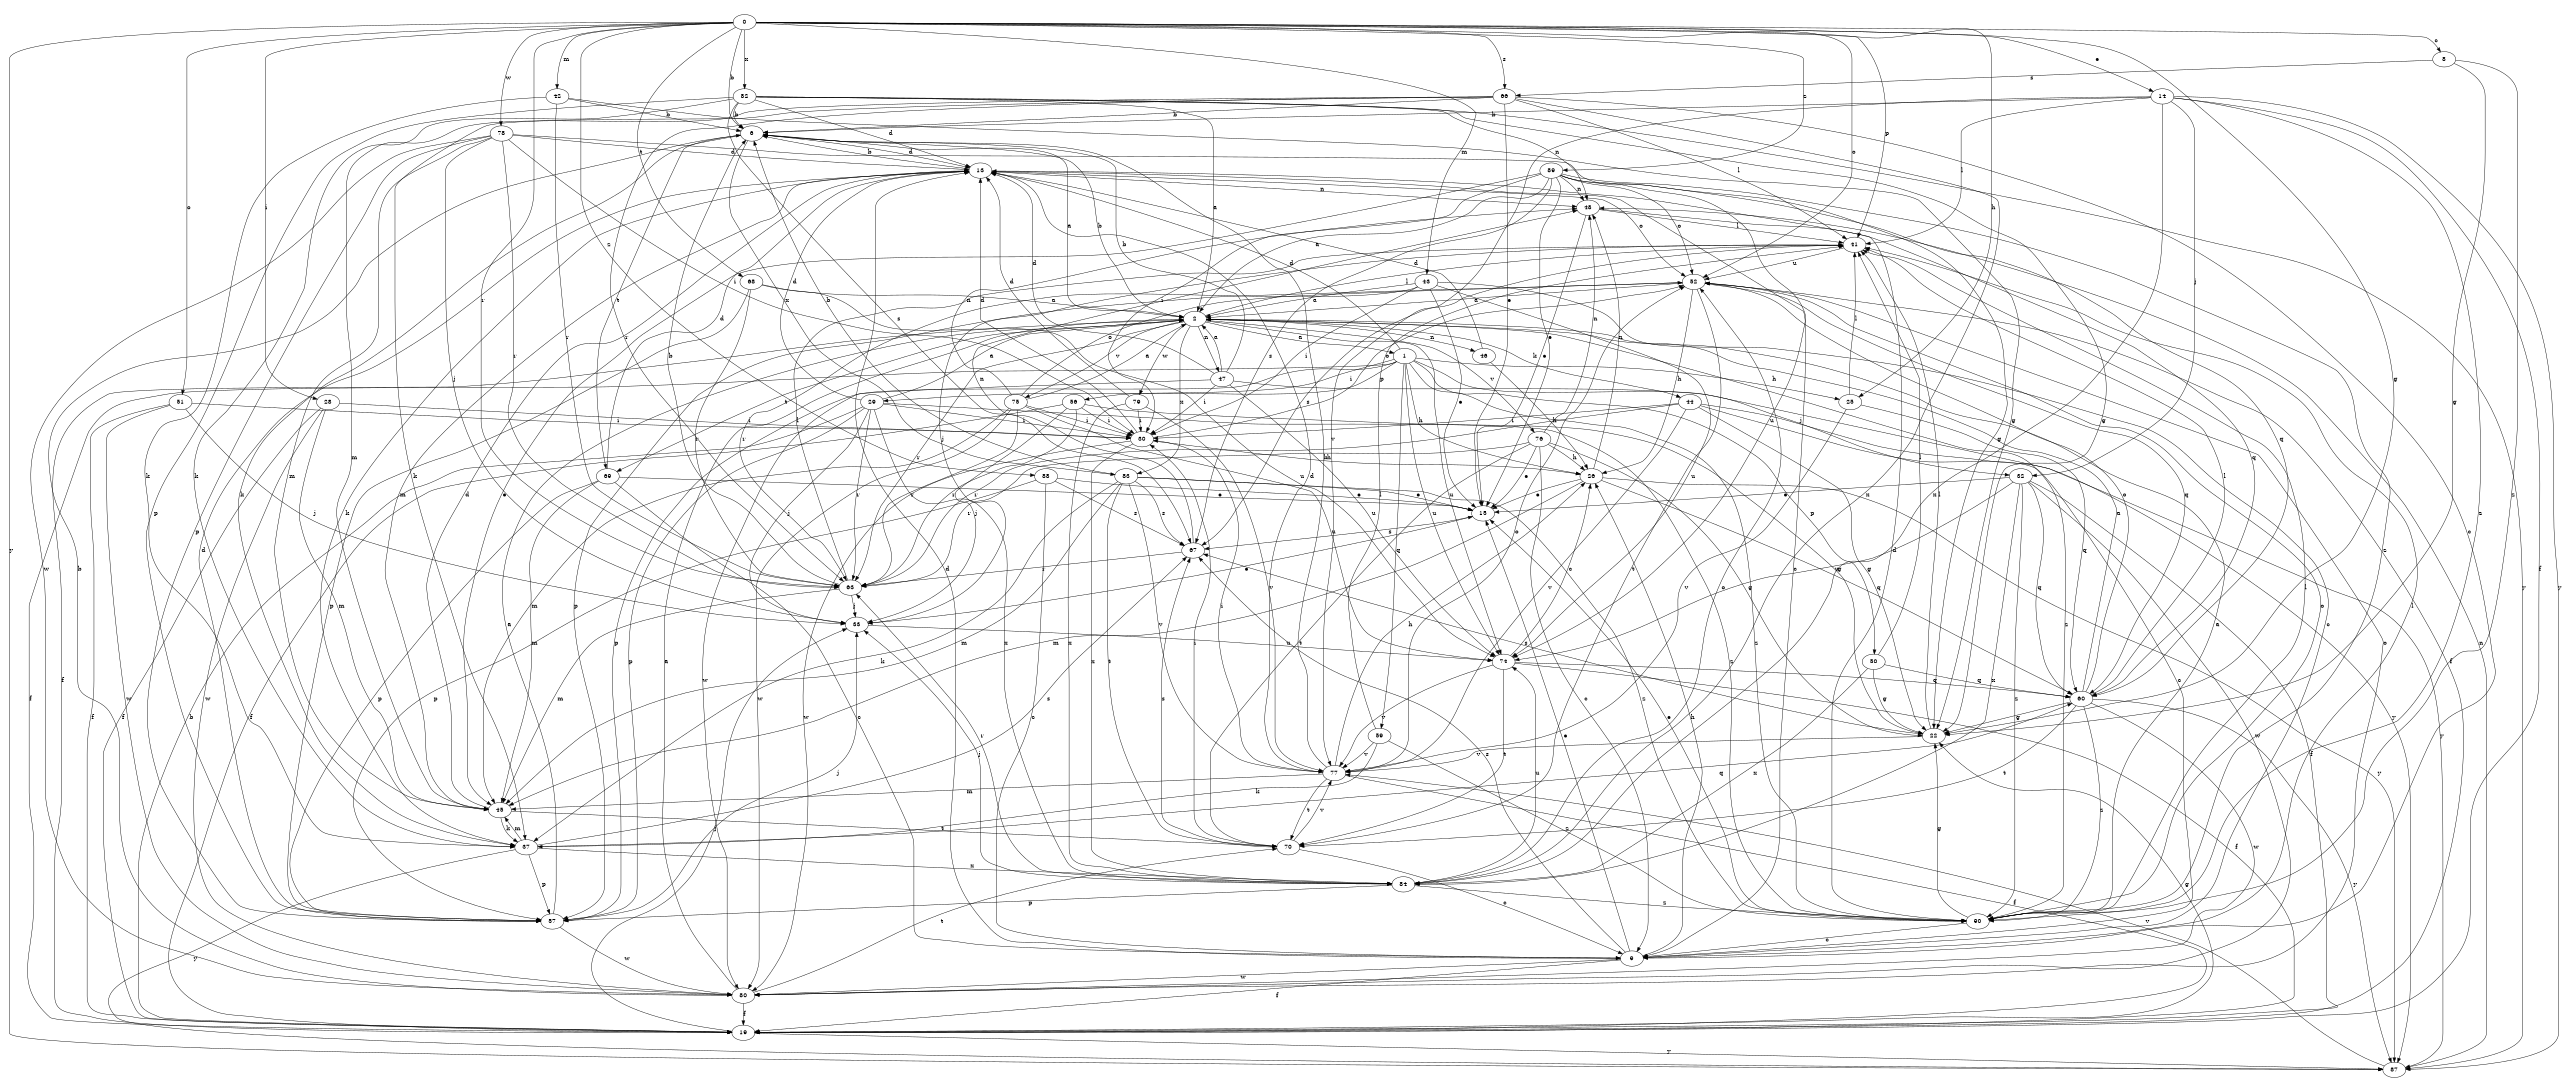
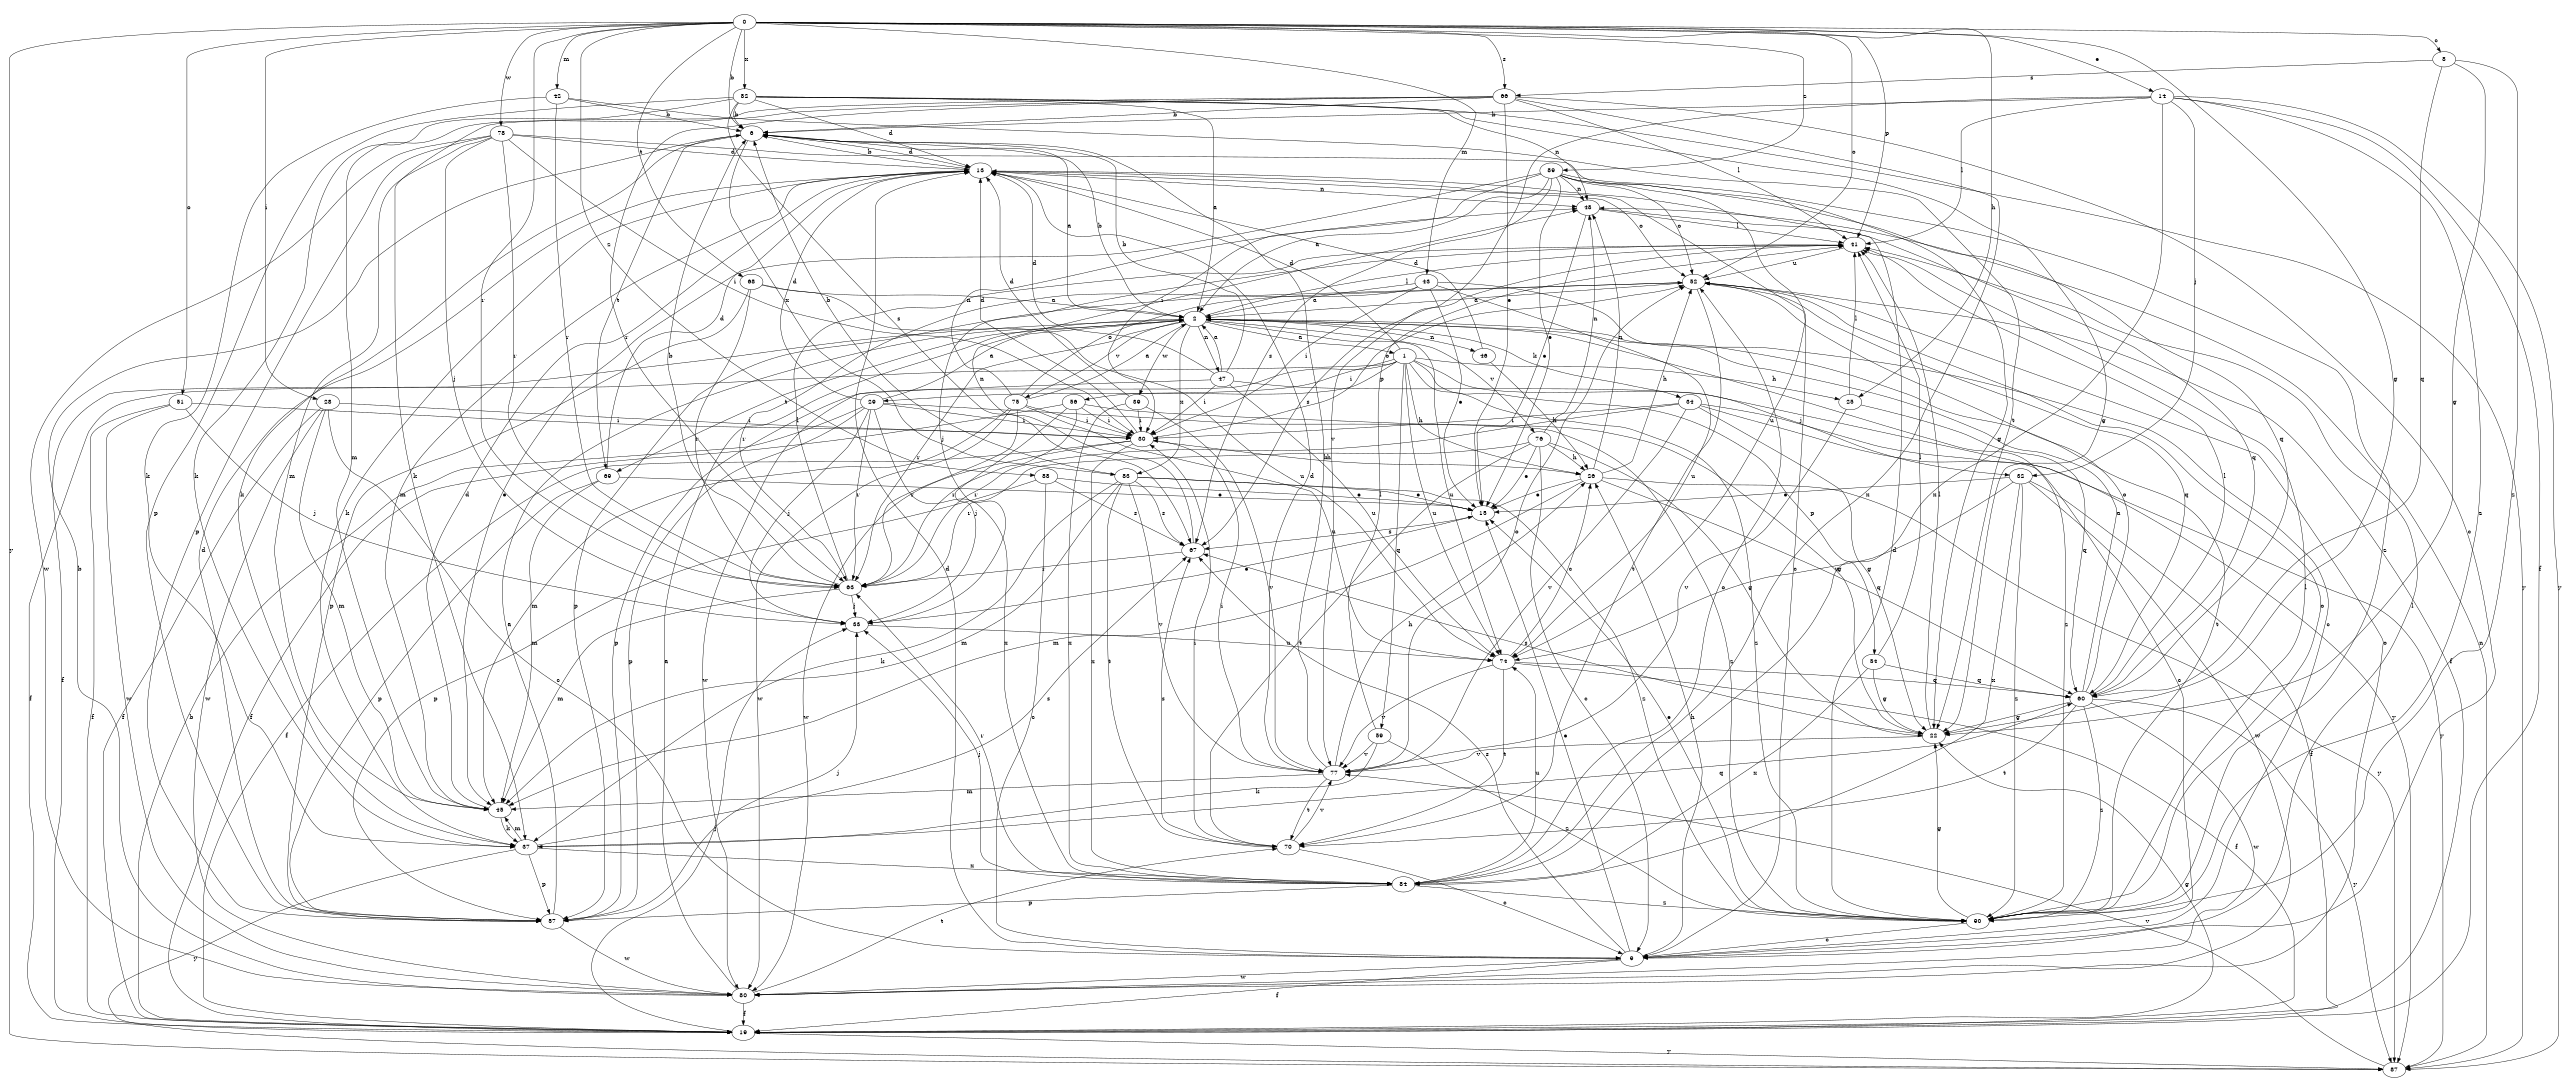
(1672, 397) -> (1654, 398)
(1137, 402) -> (1137, 402)
(1690, 402) -> (1690, 402)
(2014, 421) -> (2014, 421)
(2037, 590) -> (2418, 475)
(2218, 625) -> (2218, 625)
(1874, 662) -> (1874, 662)
(892, 829) -> none
(979, 944) -> (852, 931)
(1934, 1013) -> (327, 678)
